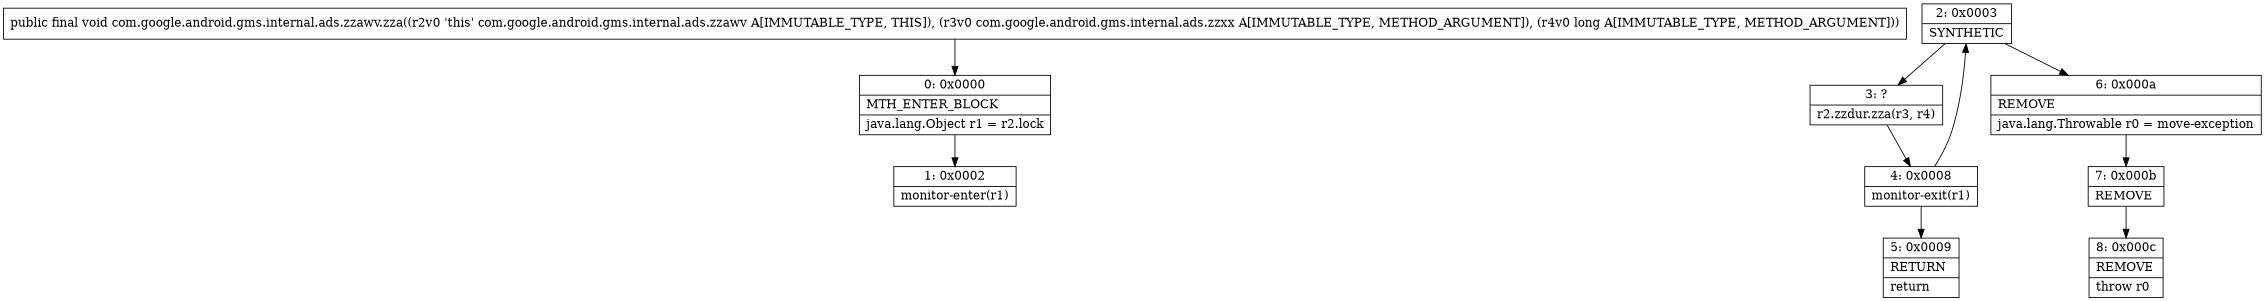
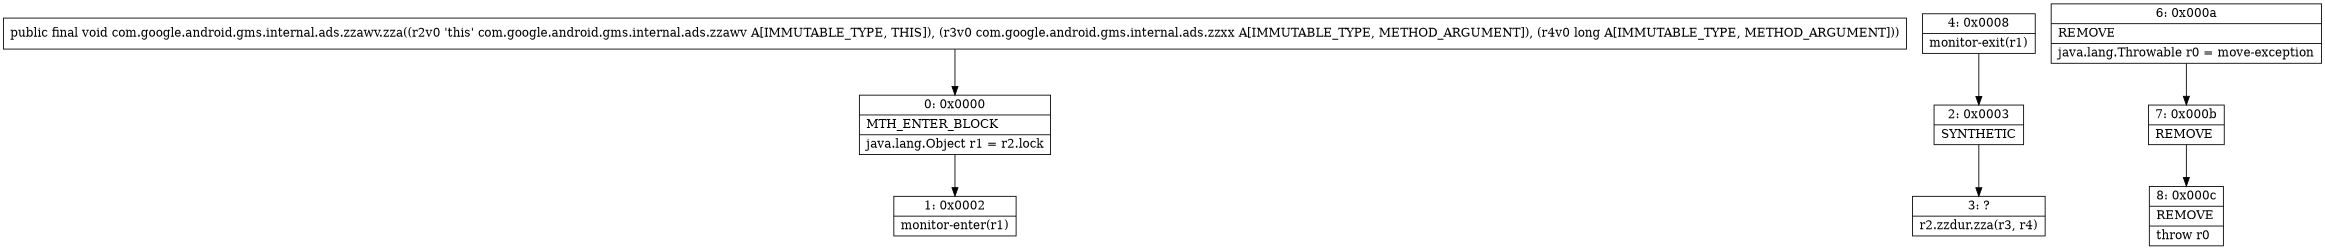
(2033, 58) -> none
(1897, 142) -> none
(1921, 268) -> none
